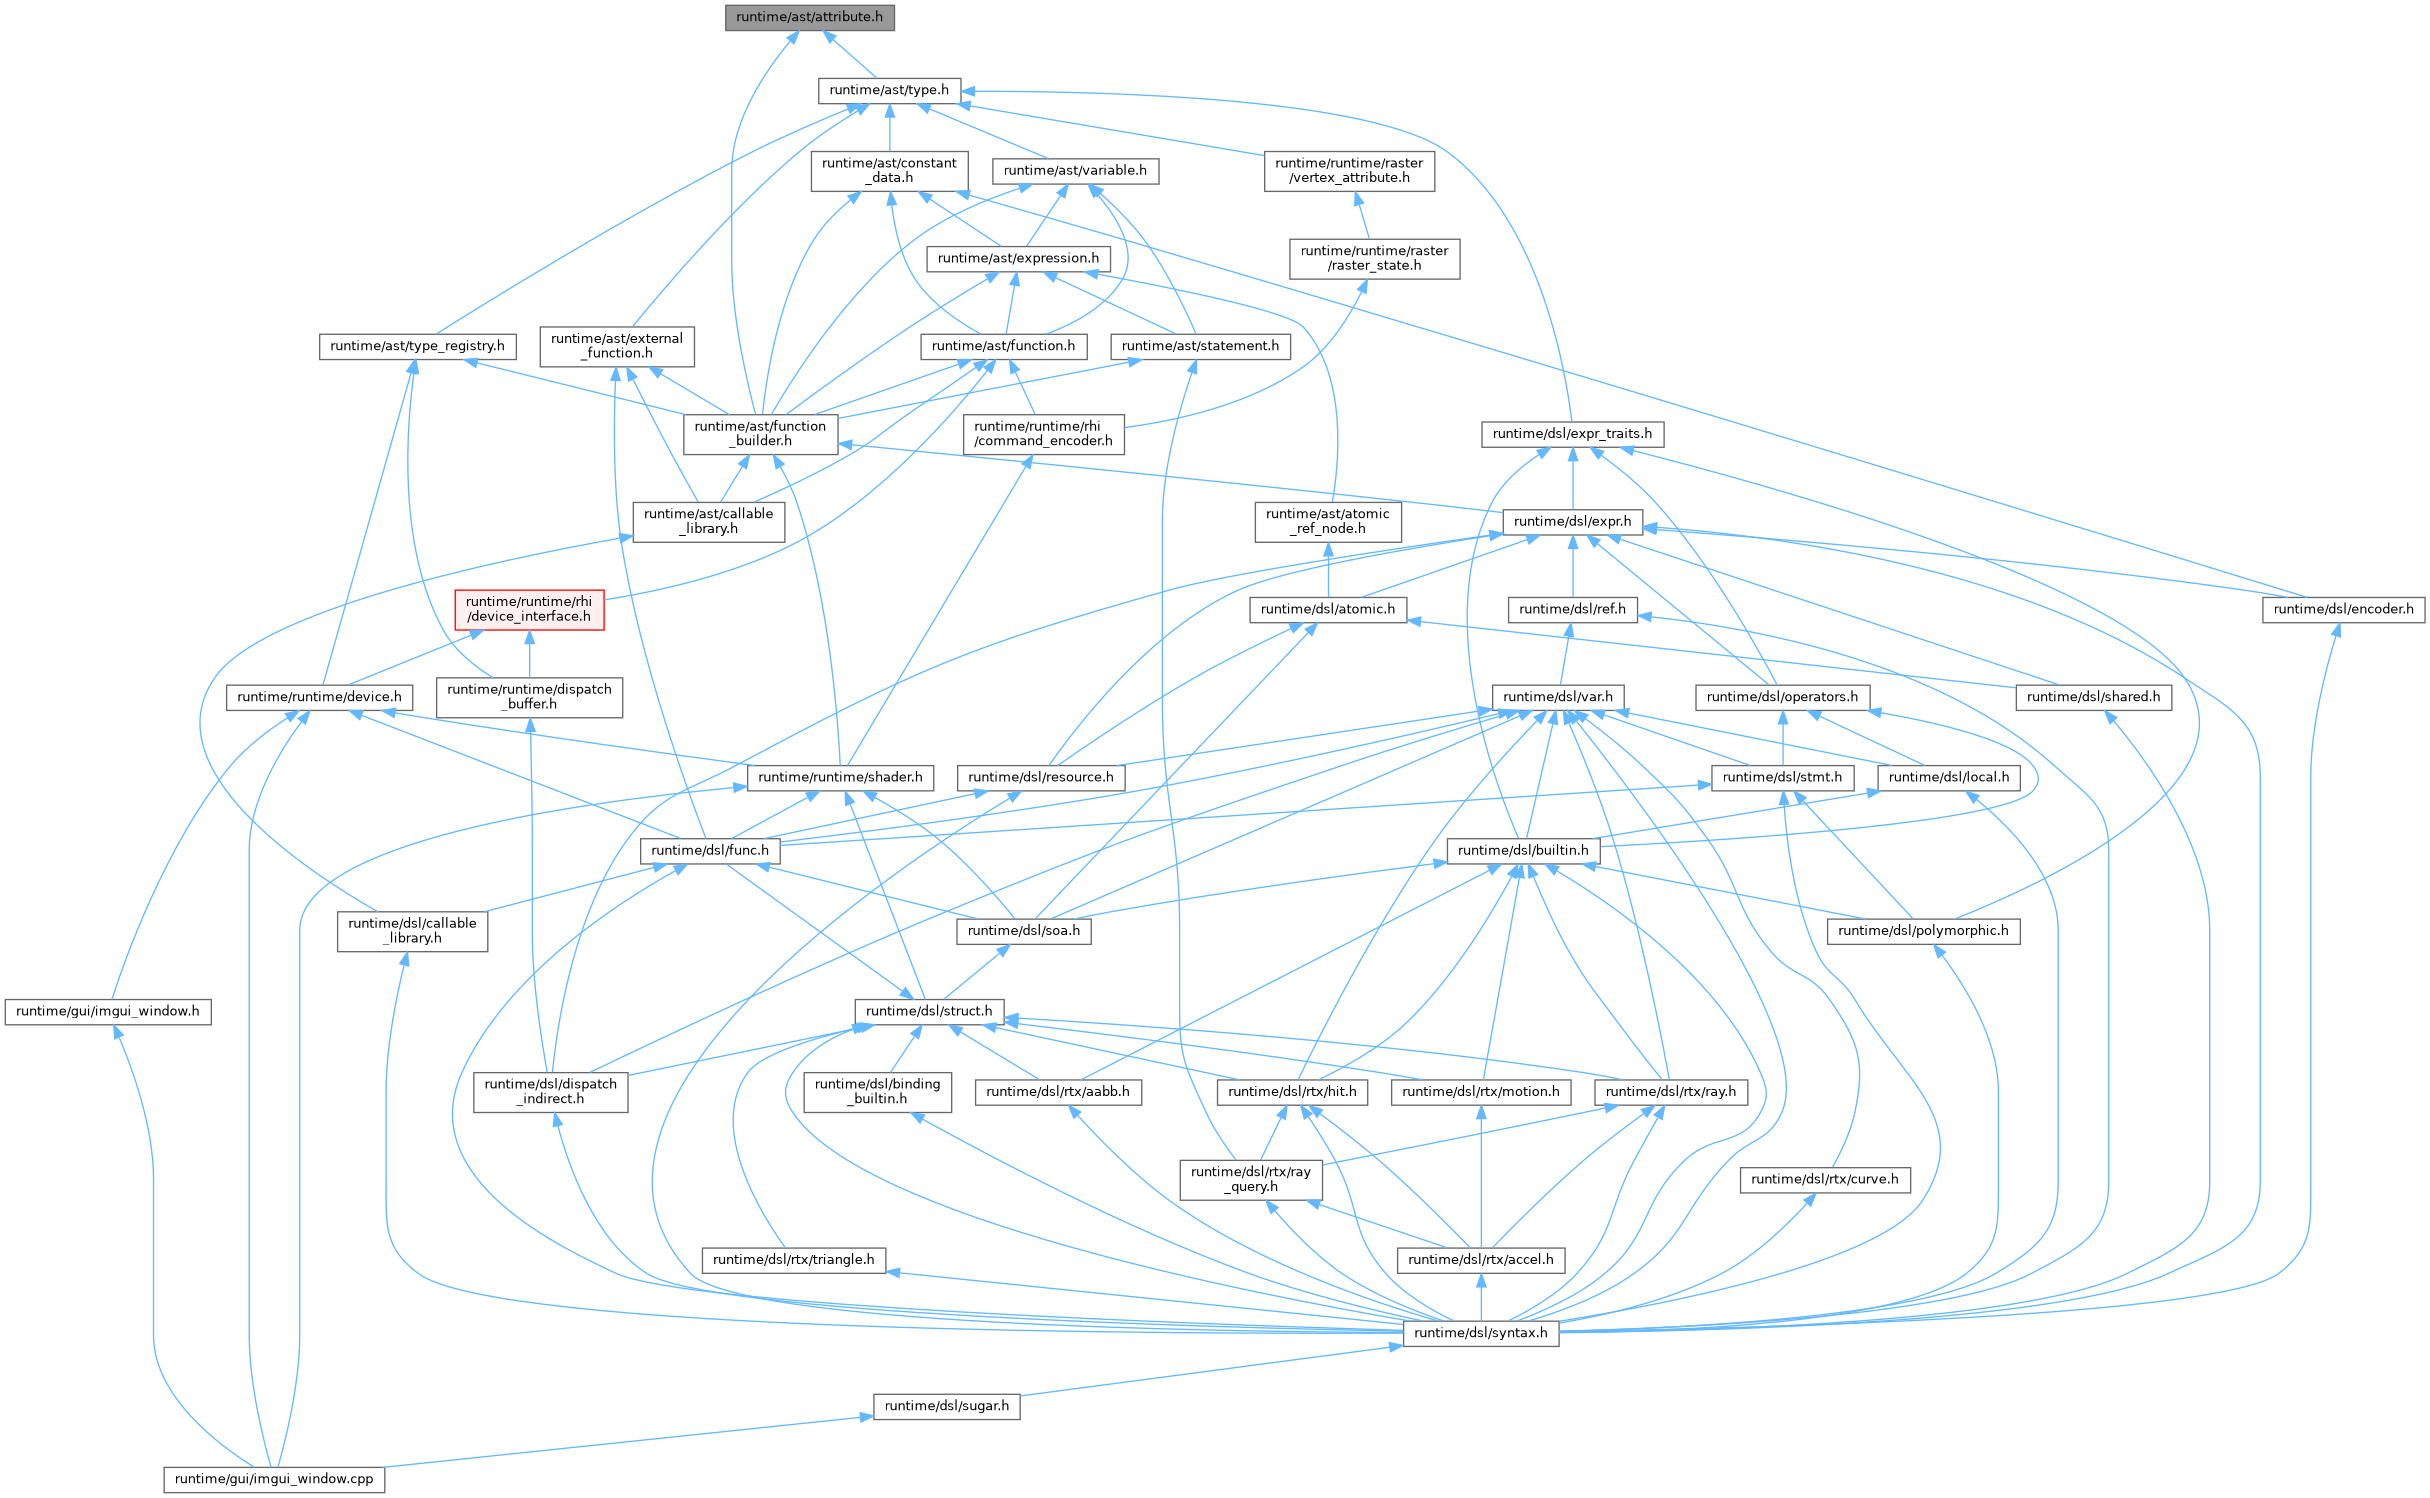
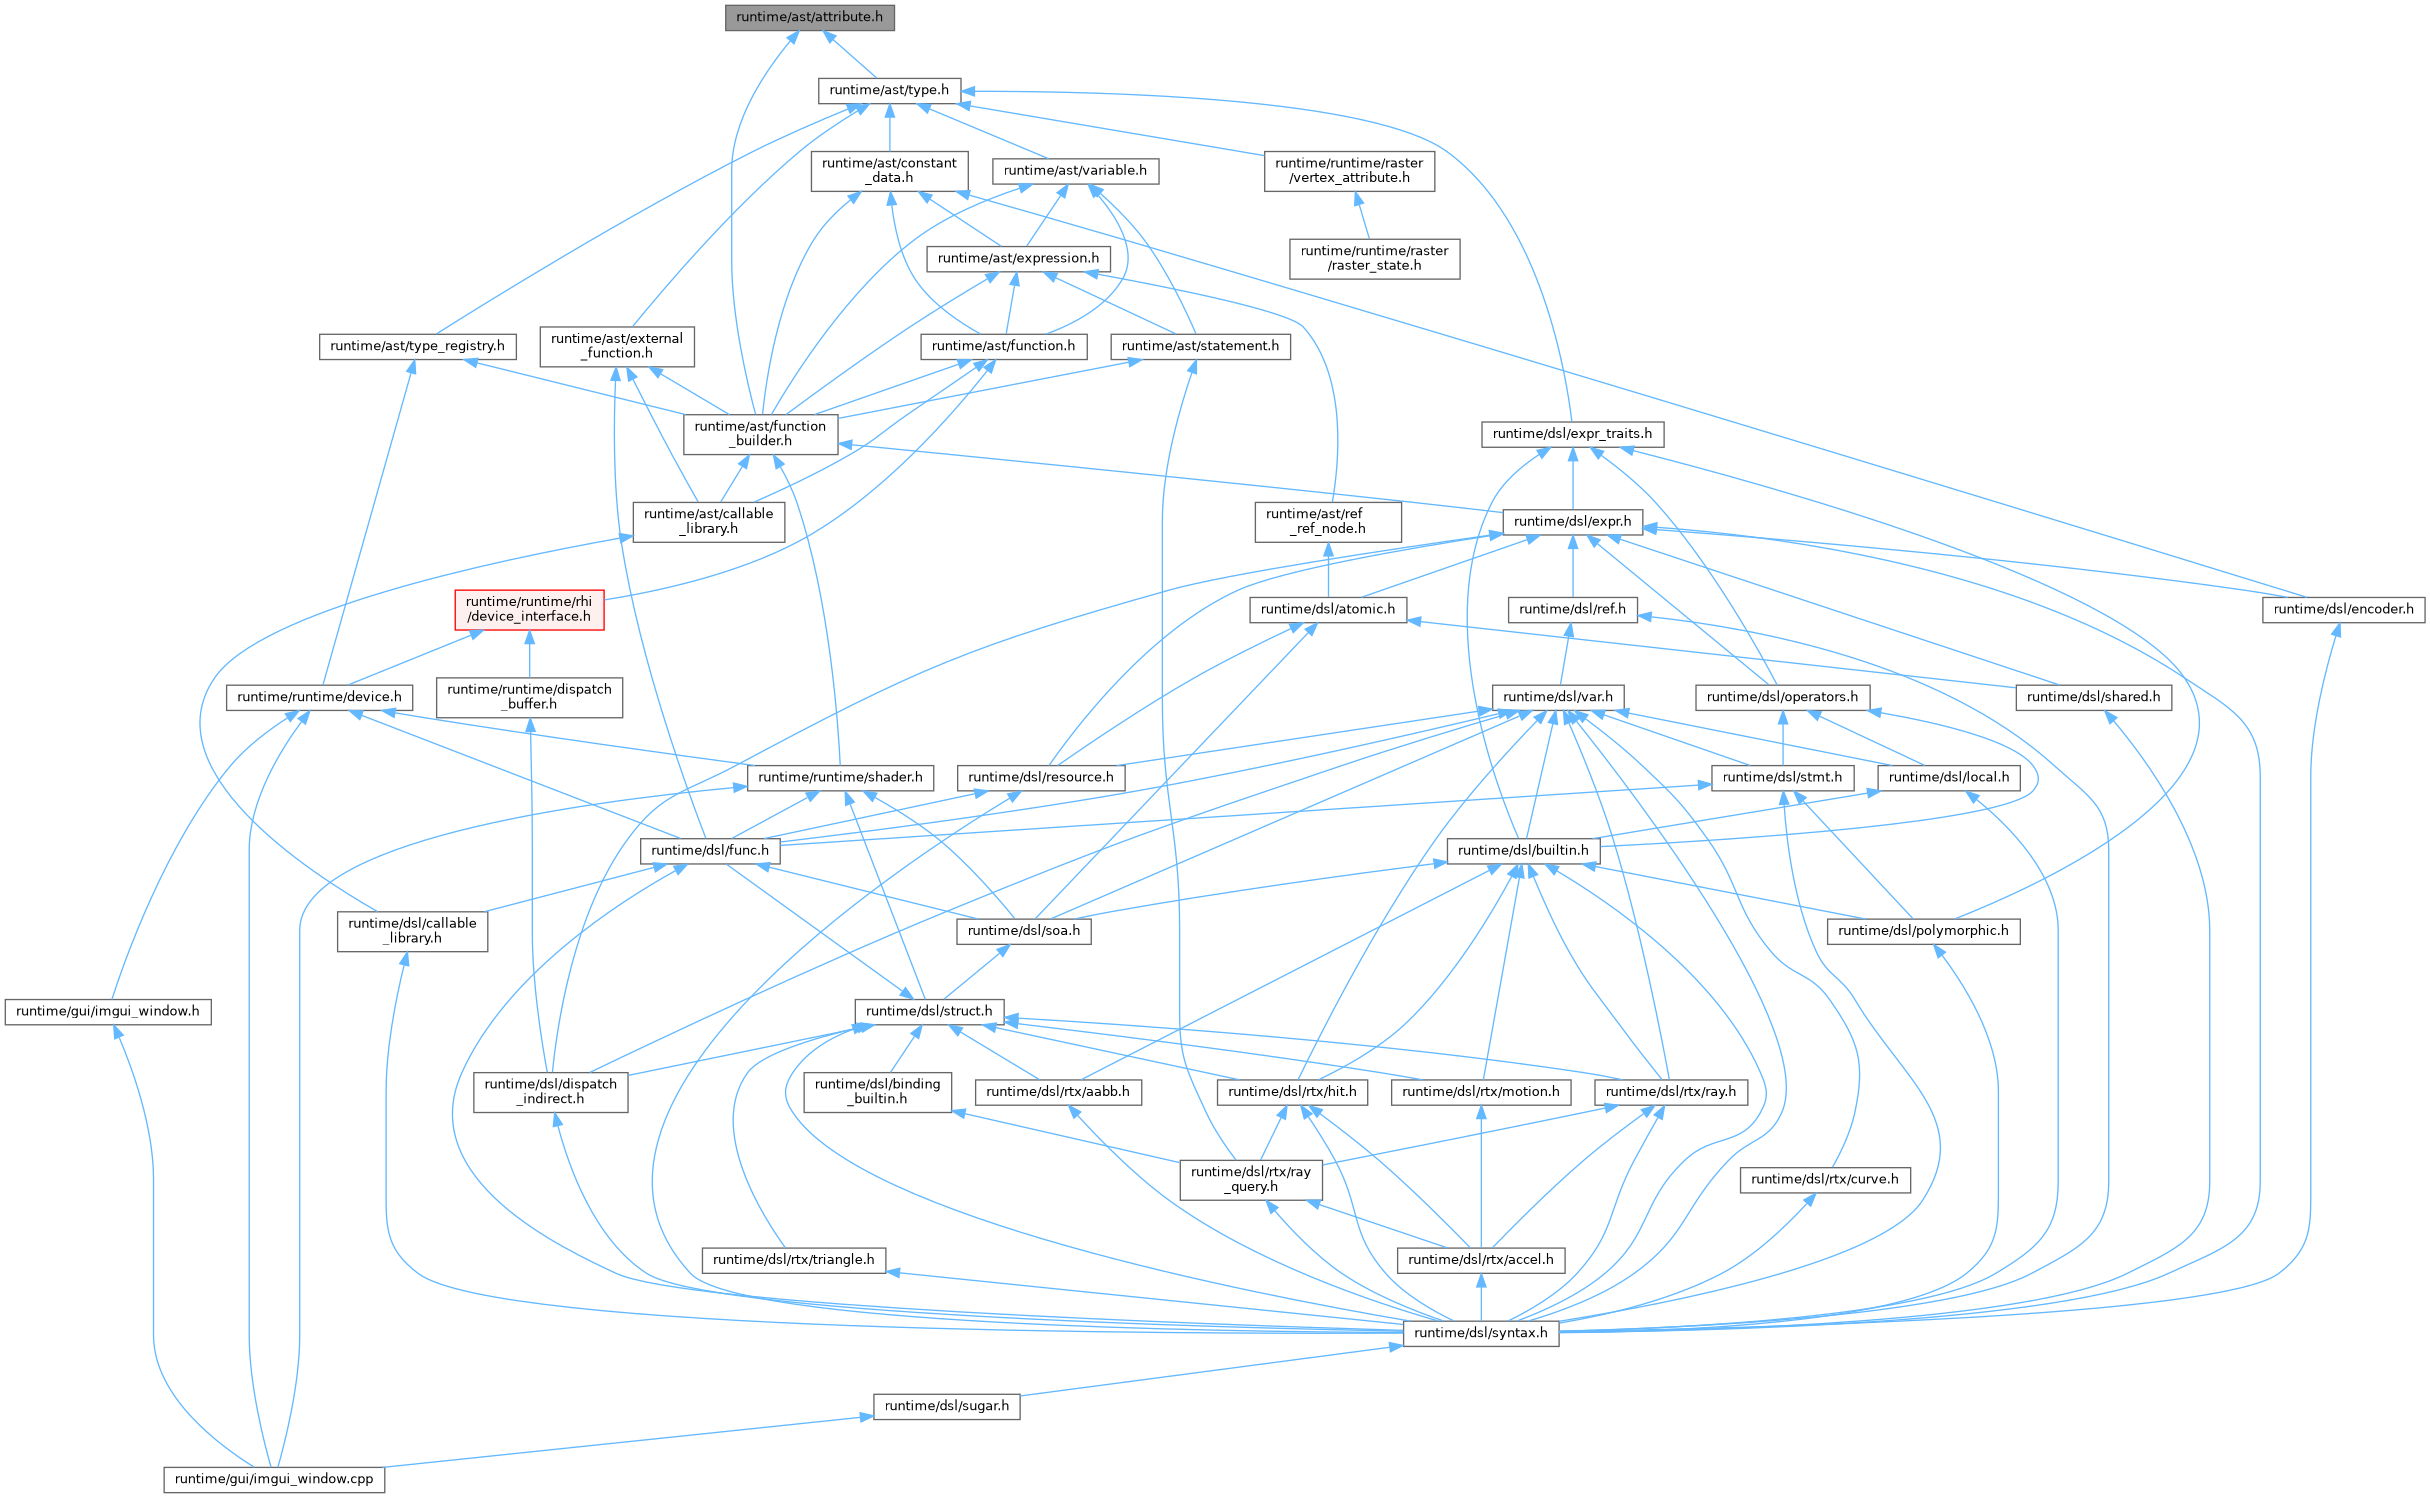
(1044, 435) -> none
(1329, 522) -> (1329, 522)
(414, 539) -> none
(1165, 1240) -> (1072, 1138)
